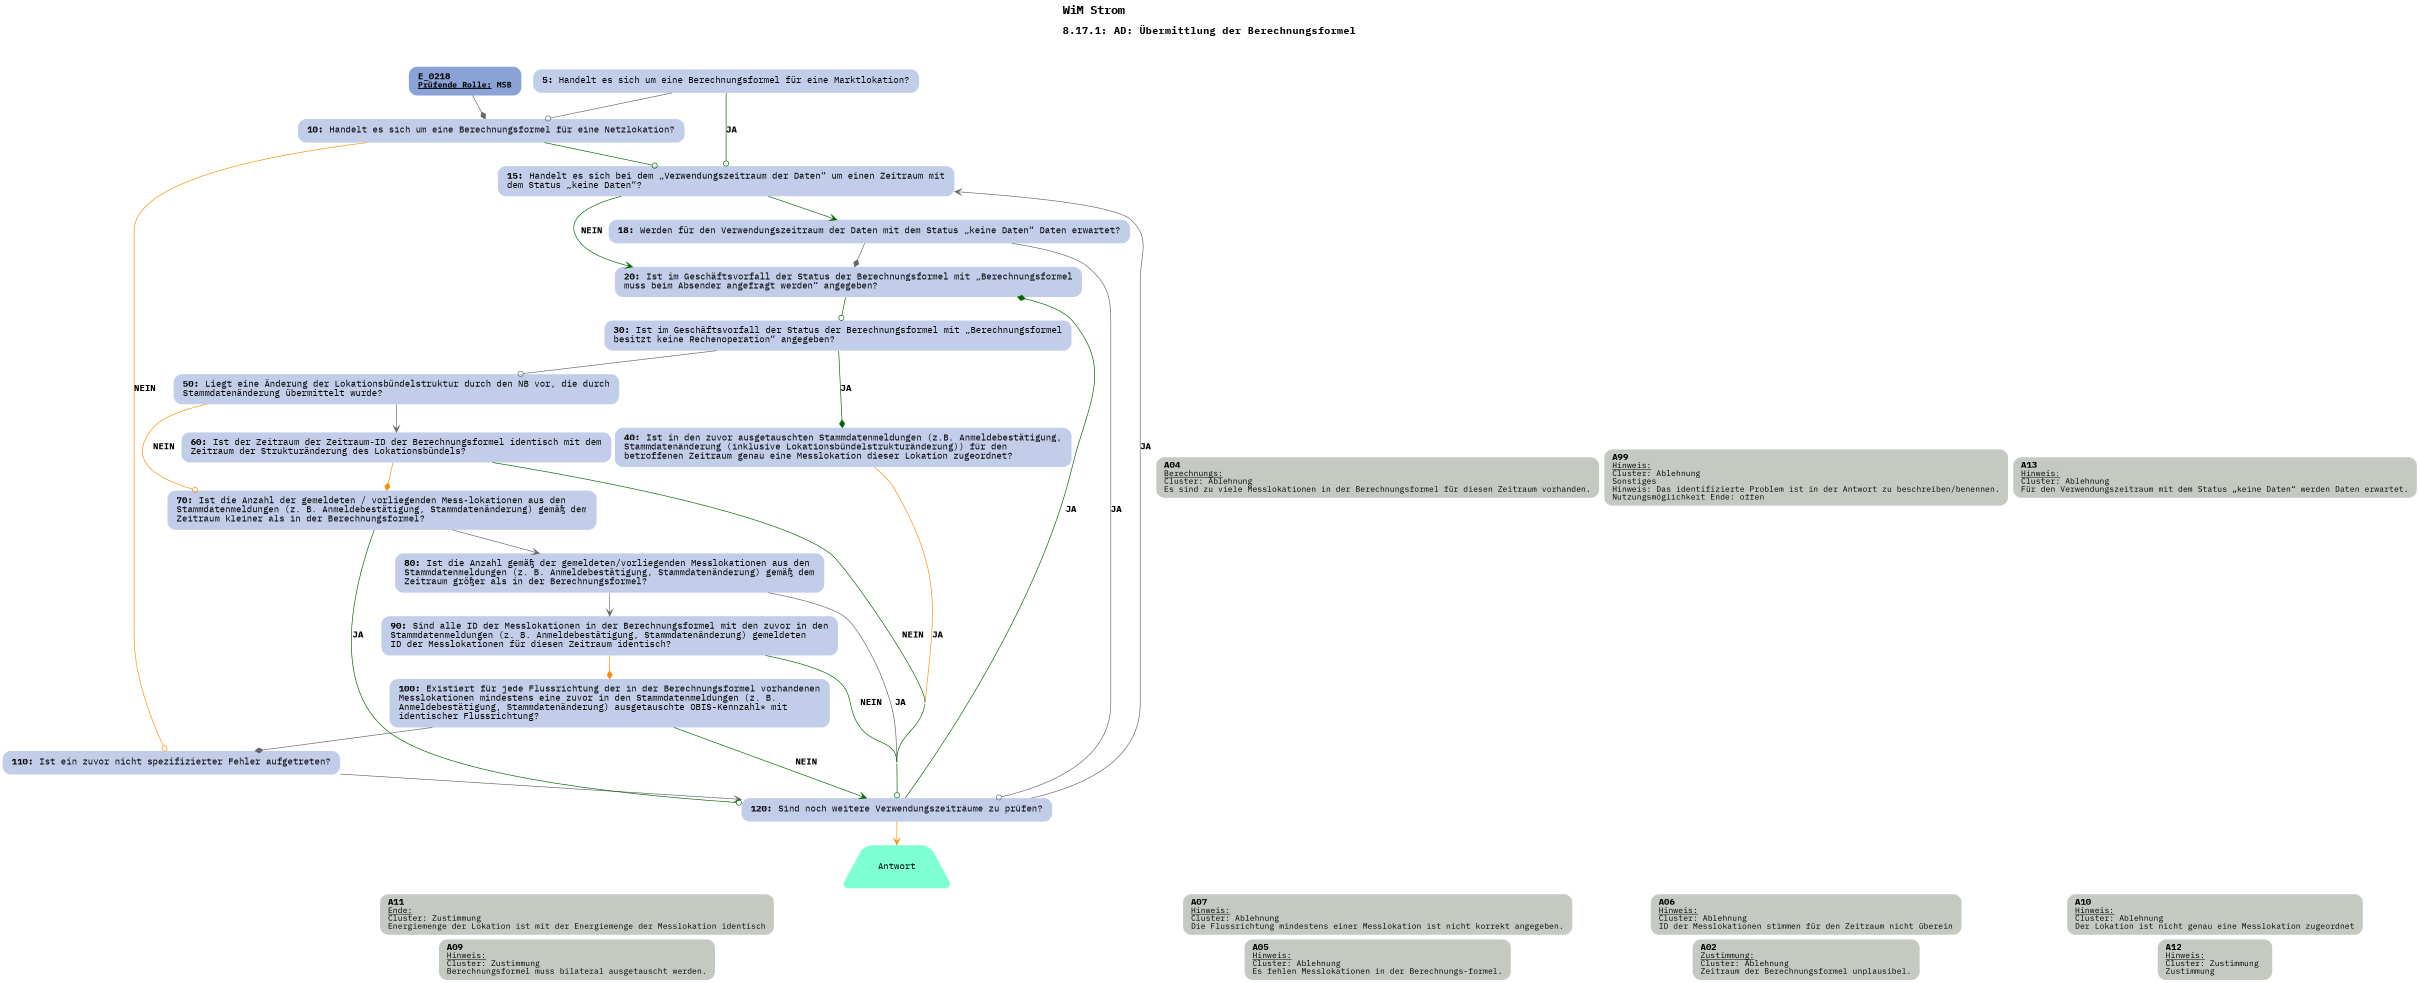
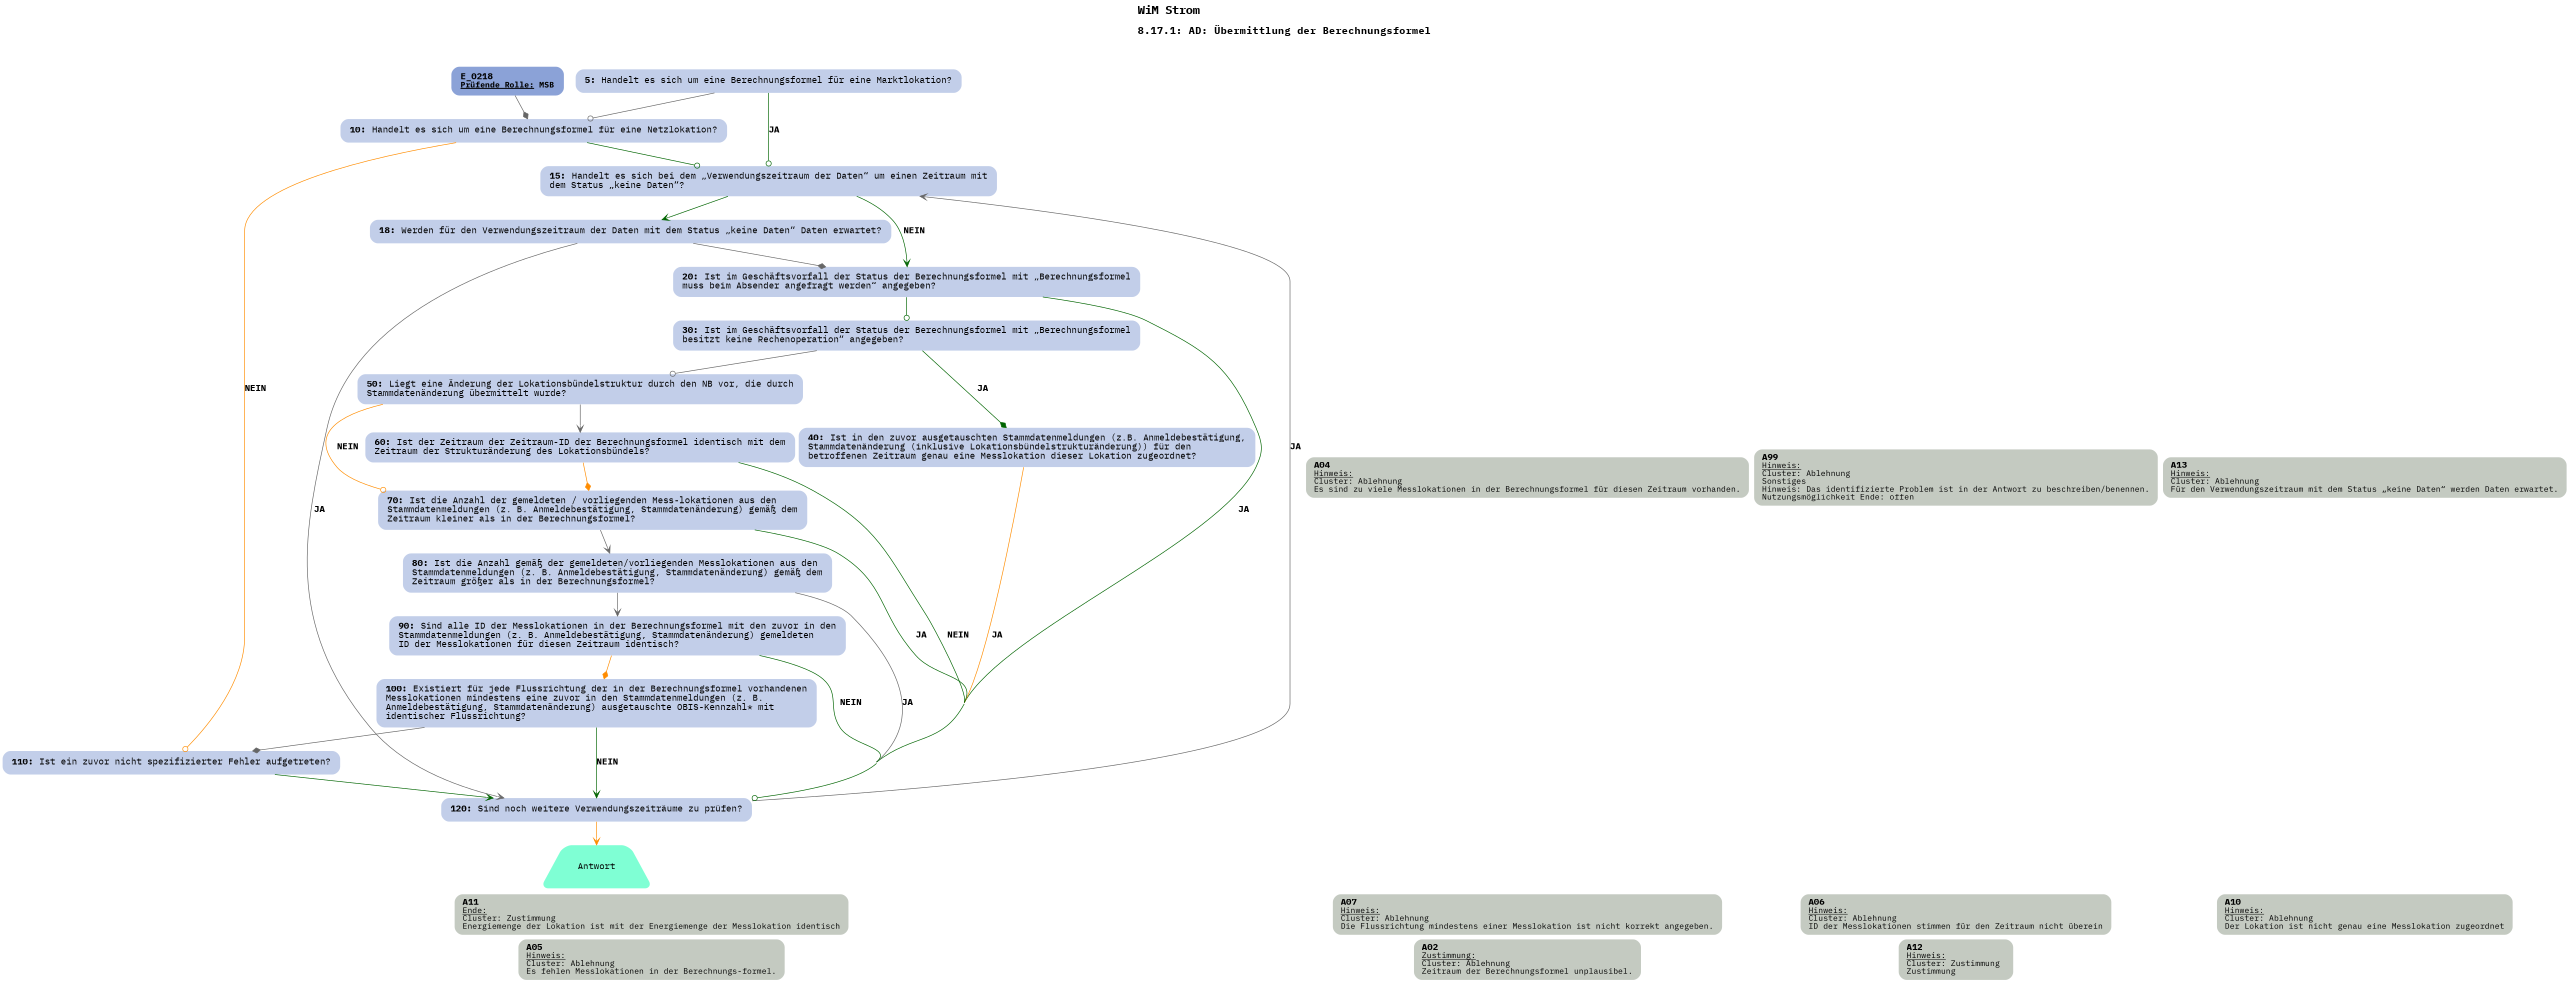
(1194, 474) -> (1334, 474)
(1111, 519) -> (313, 495)
(1047, 545) -> (1235, 496)
(537, 787) -> (381, 786)
(577, 960) -> none
